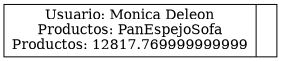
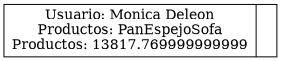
(130, 45) -> (130, 45)
